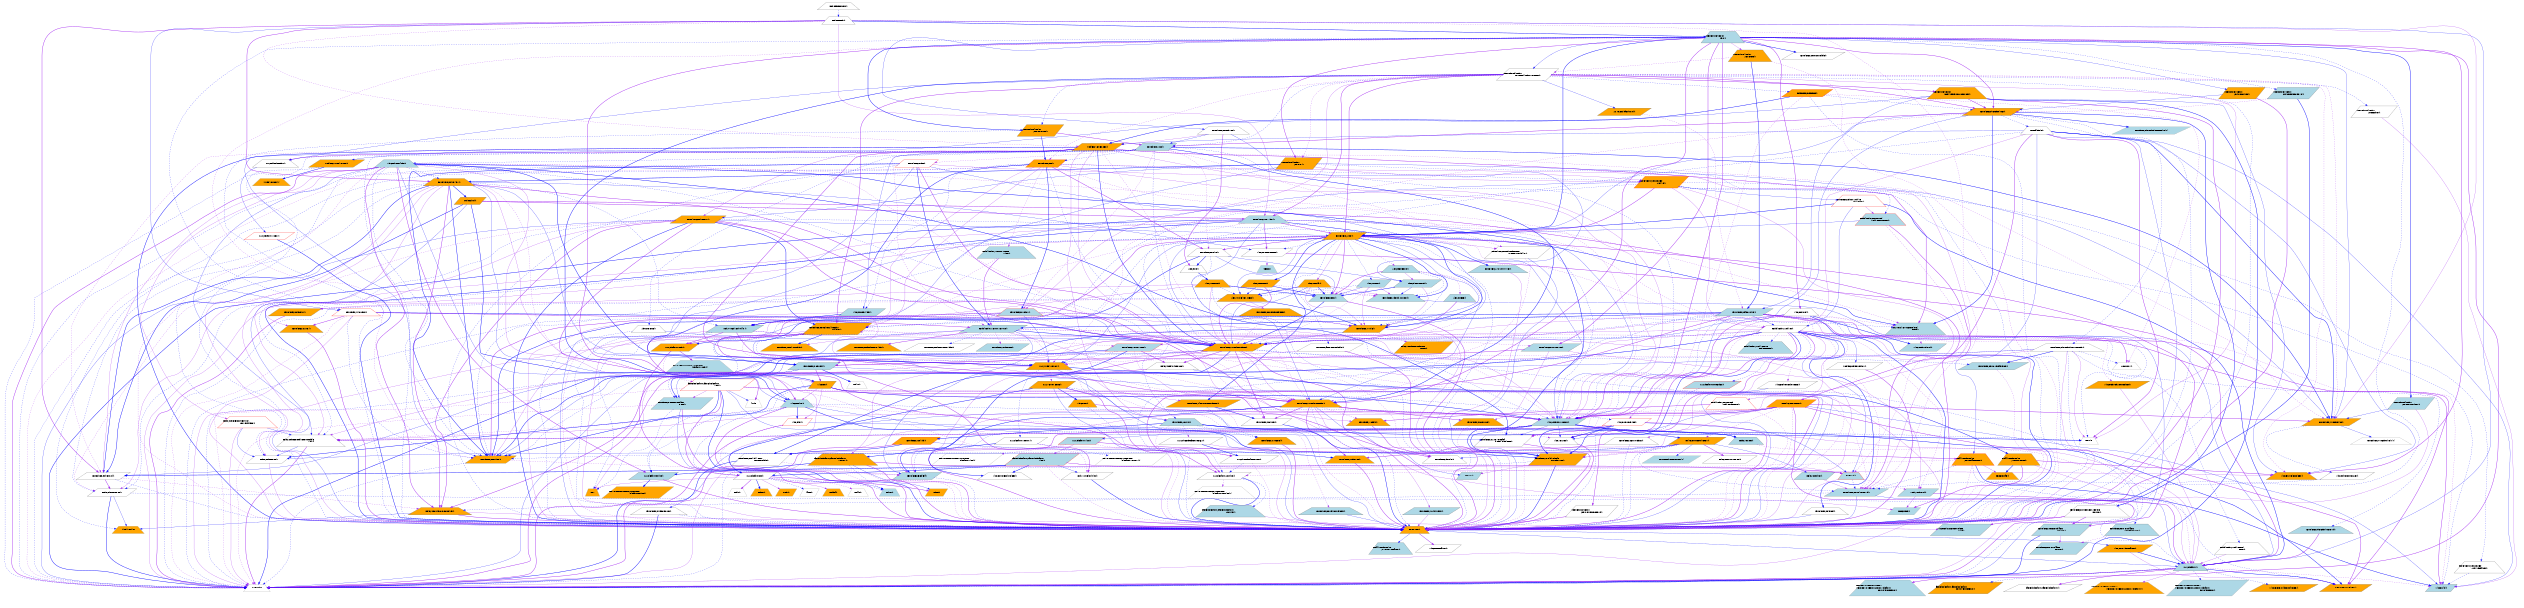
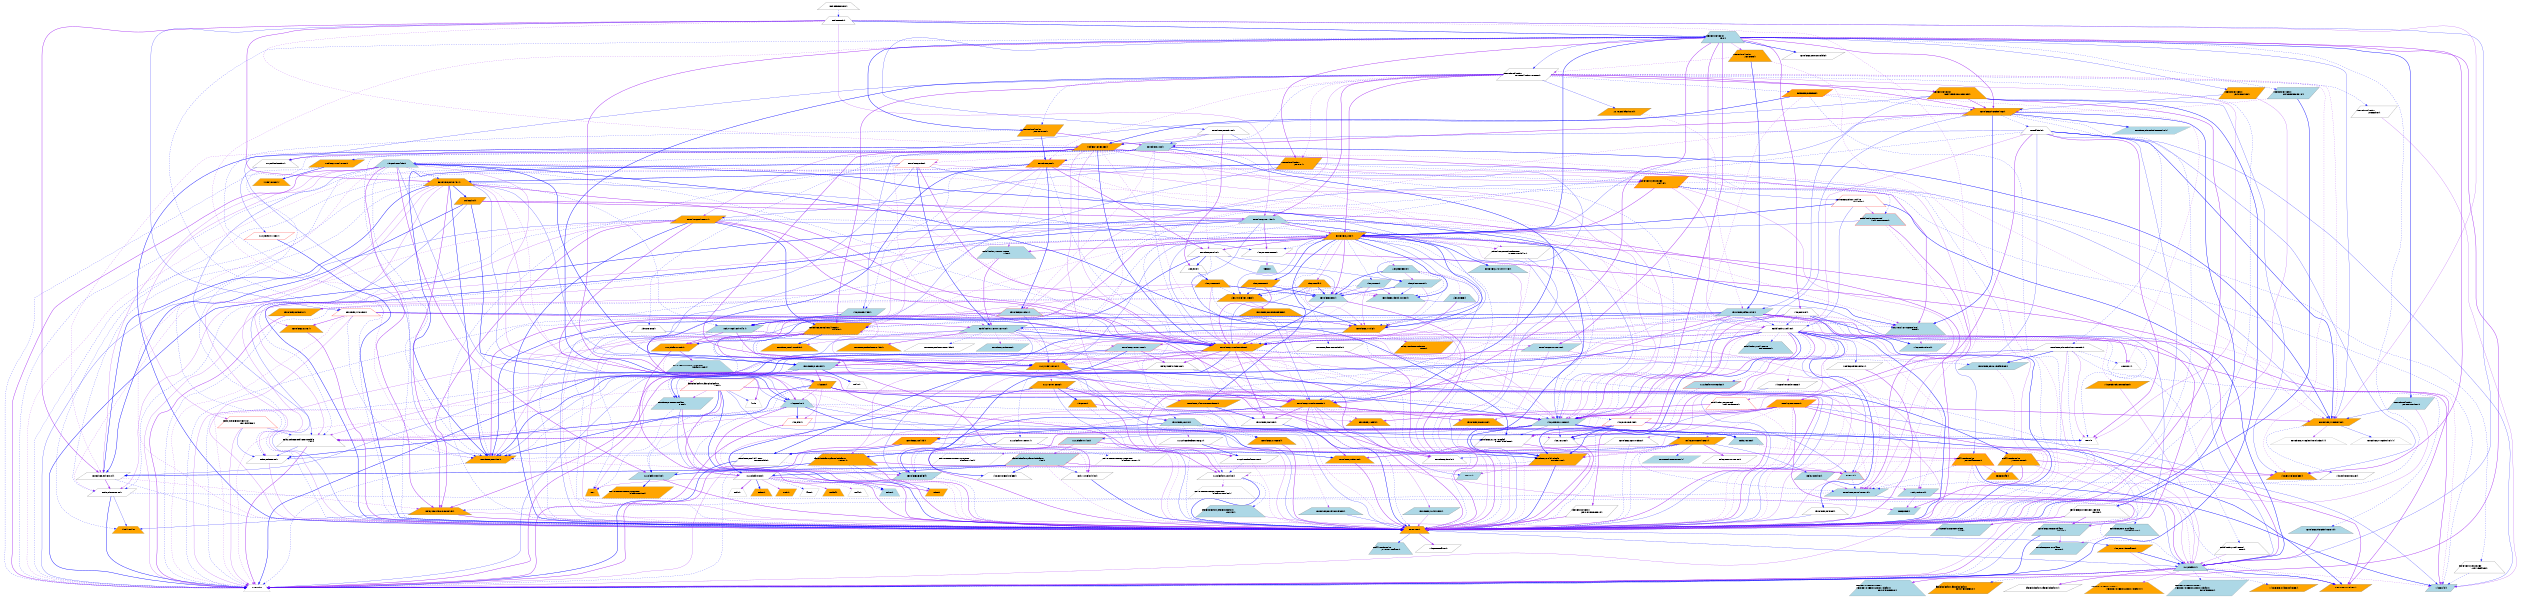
none -> (1119, 247)
(1358, 278) -> (1358, 278)
none -> (1793, 320)
none -> (2309, 441)
(2129, 490) -> (2129, 490)
(659, 511) -> none
